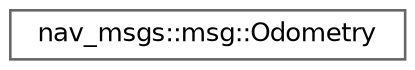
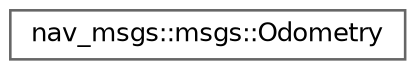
(208, 35) -> (208, 35)
